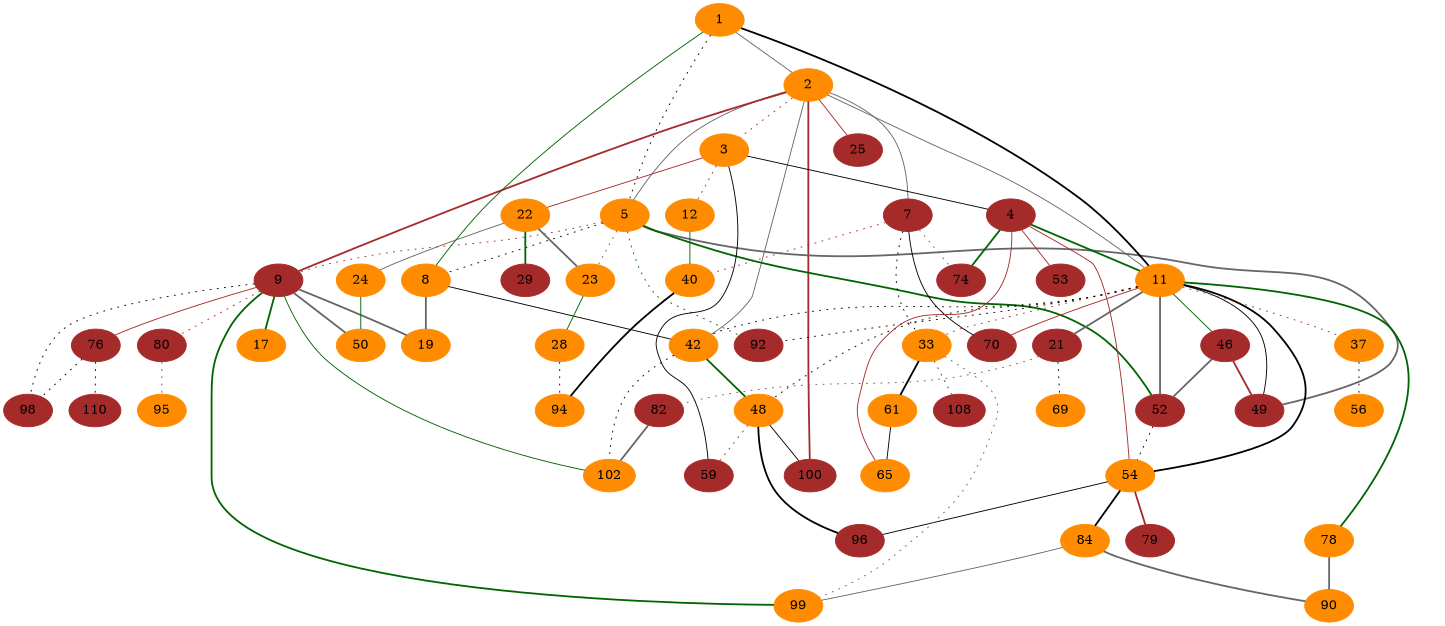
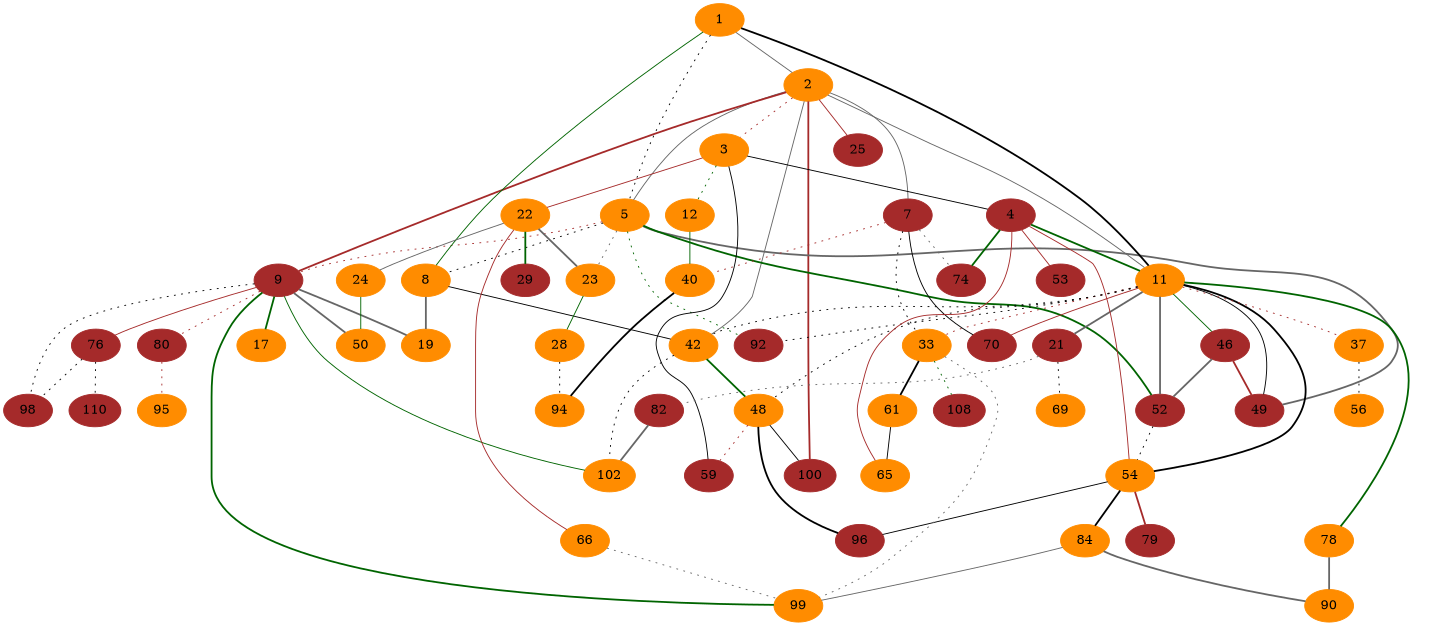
(707, 183) -> (707, 183)
none -> (585, 541)
